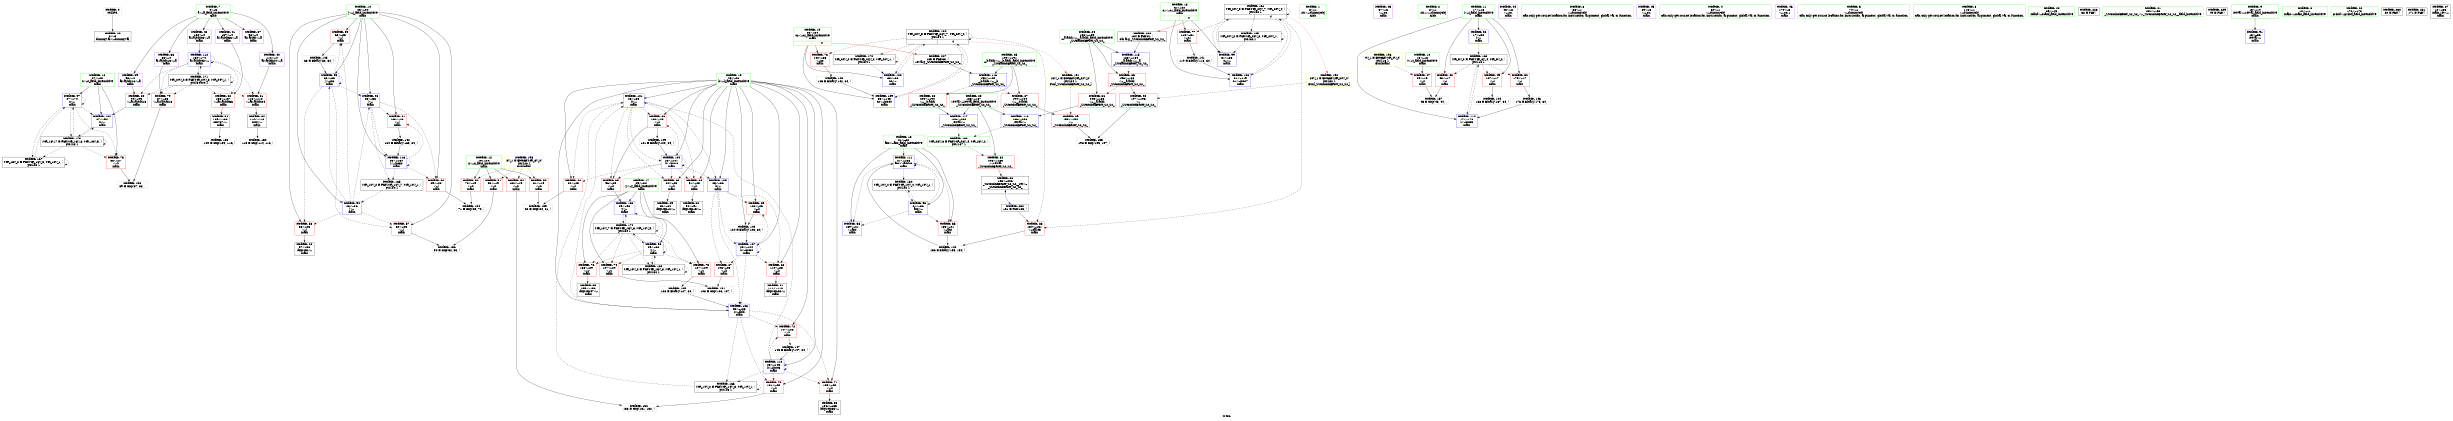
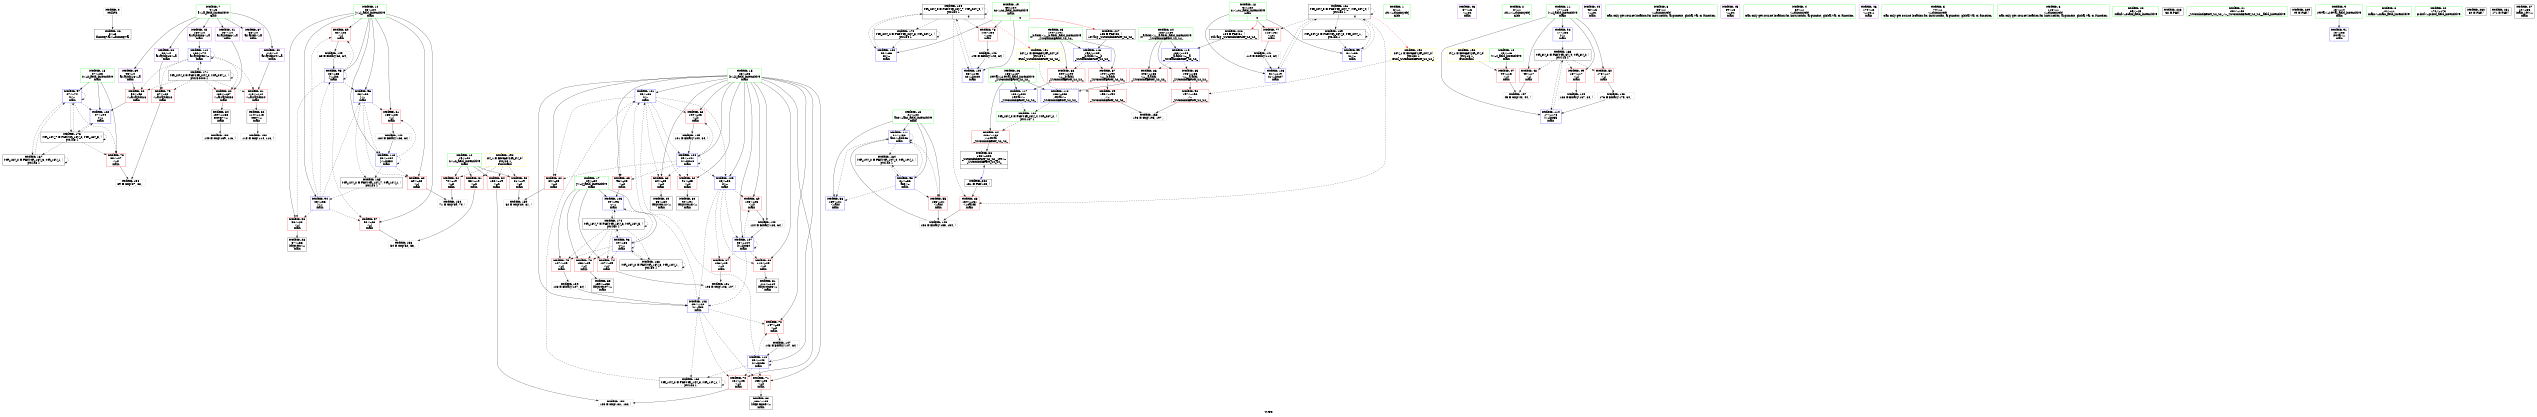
(1113, 90) -> (1166, 65)
(627, 149) -> (635, 88)
